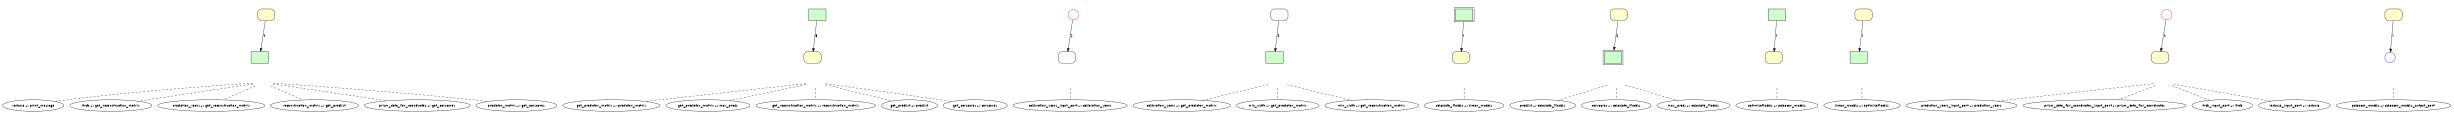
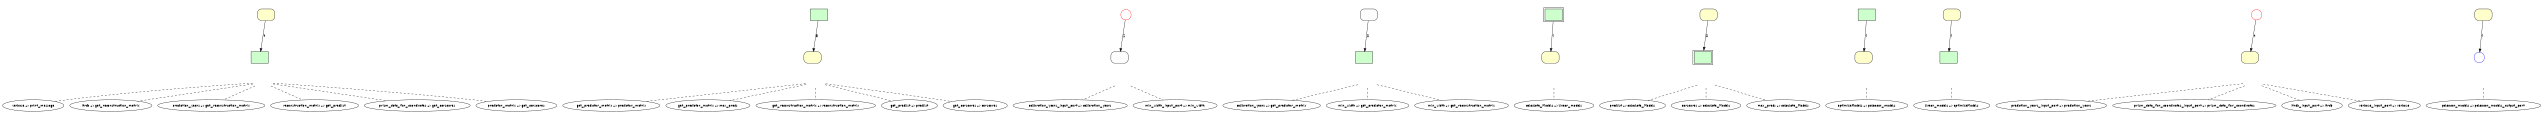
none -> (1175, 106)
